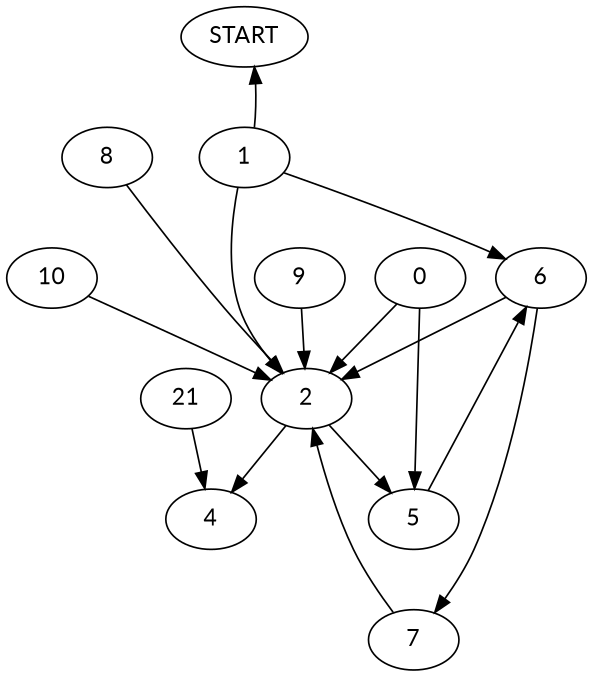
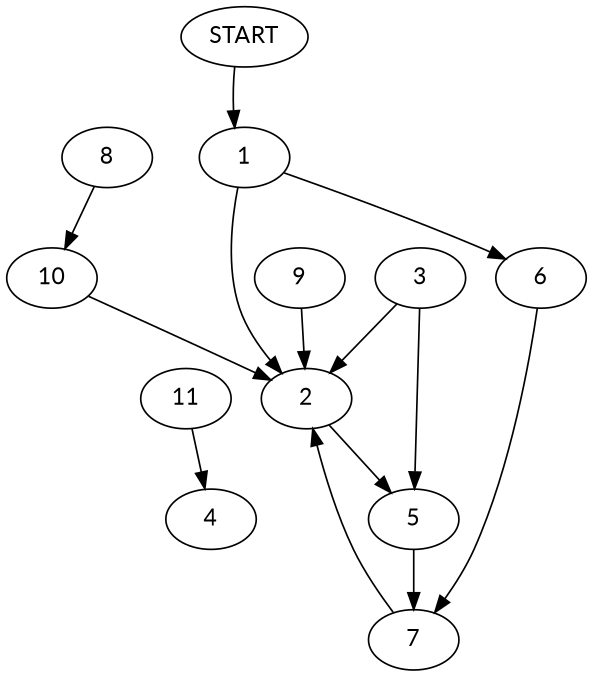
(256, 106) -> (233, 89)
(196, 275) -> (83, 210)
(420, 278) -> (420, 278)
(431, 335) -> none
(186, 399) -> (186, 399)
(473, 406) -> (414, 571)
(264, 452) -> none
